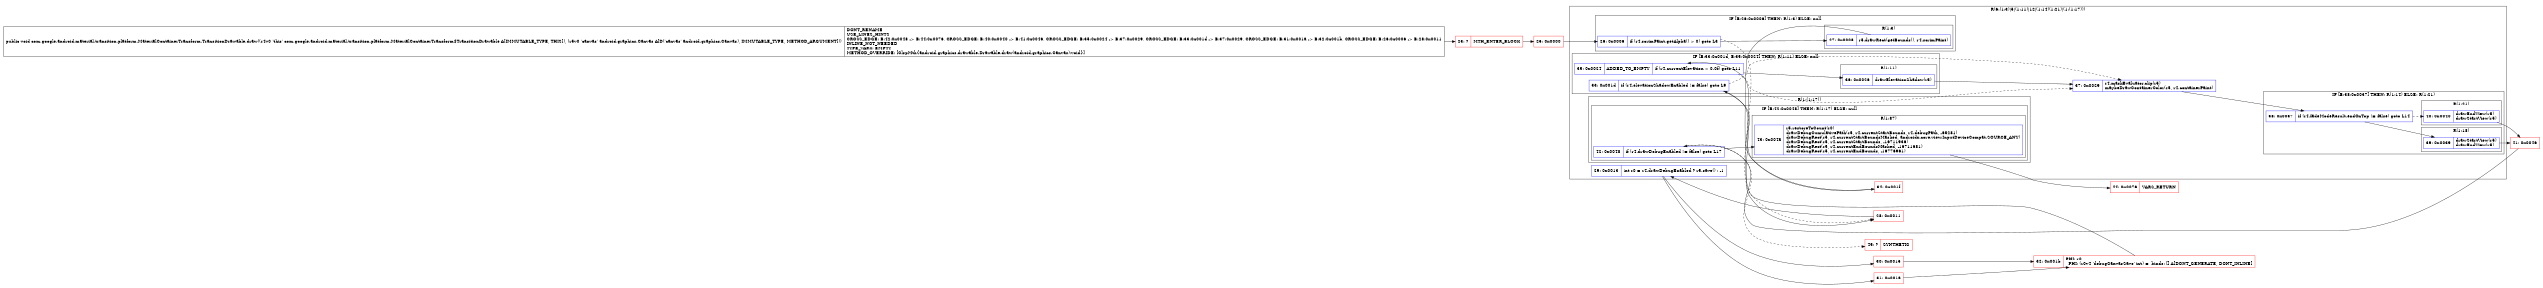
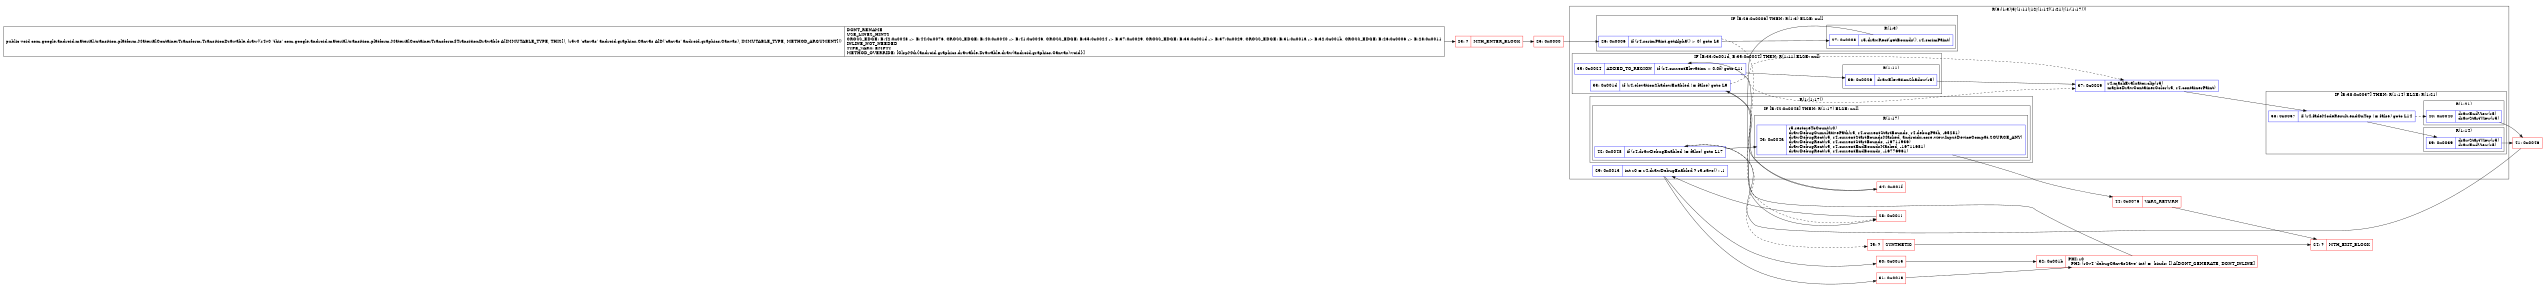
(1628, 69) -> (1629, 69)
(1889, 119) -> (1891, 119)
(2461, 131) -> (2464, 131)
none -> (2342, 245)
